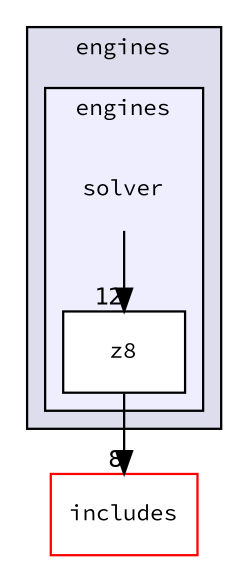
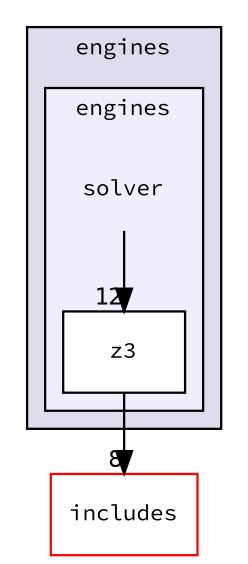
(124, 352) -> (124, 352)
